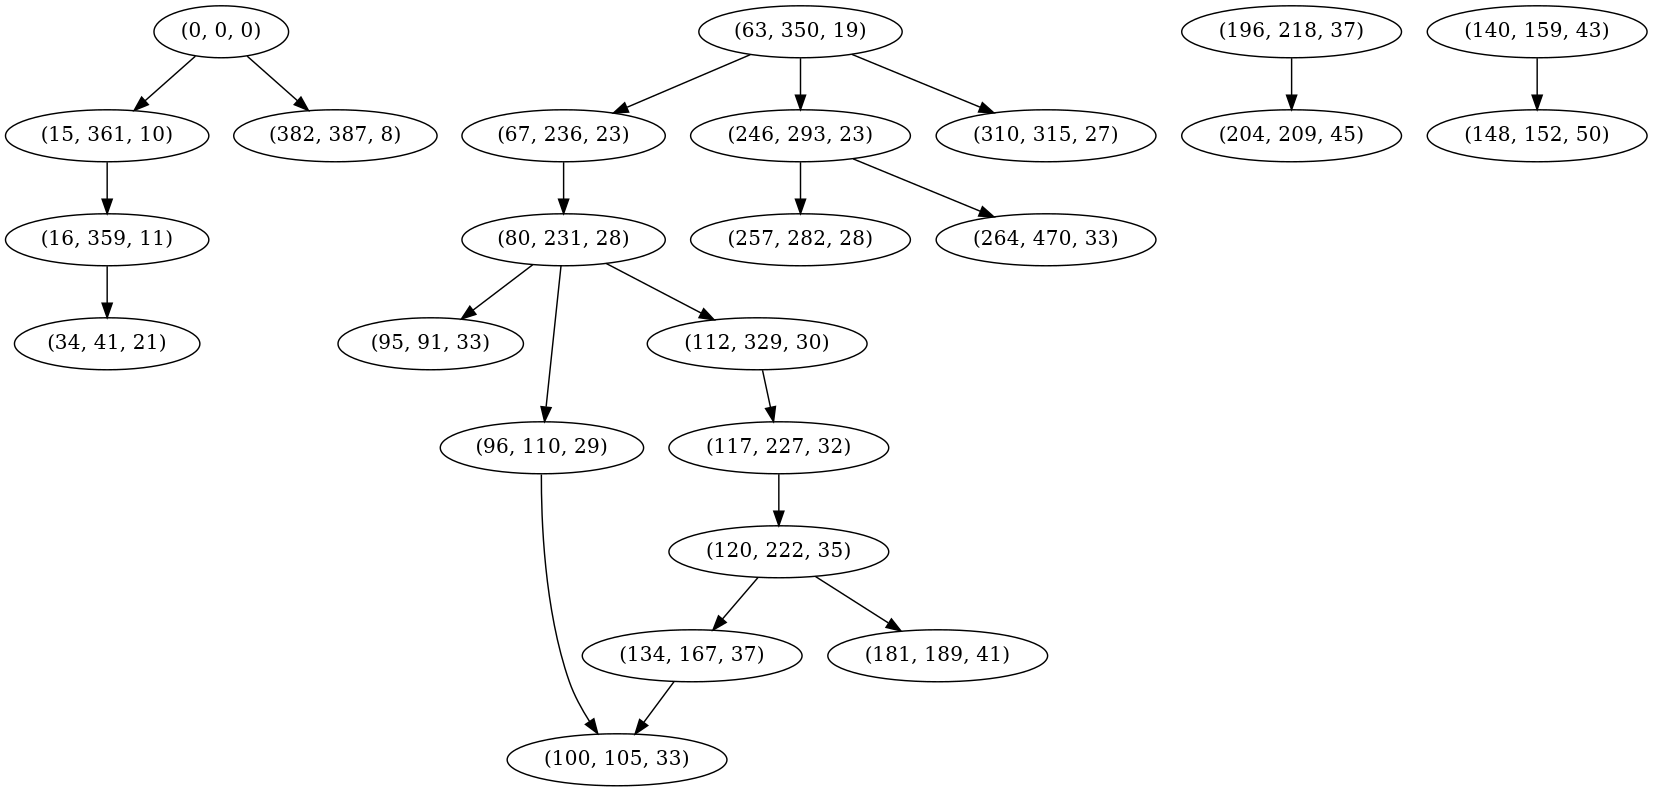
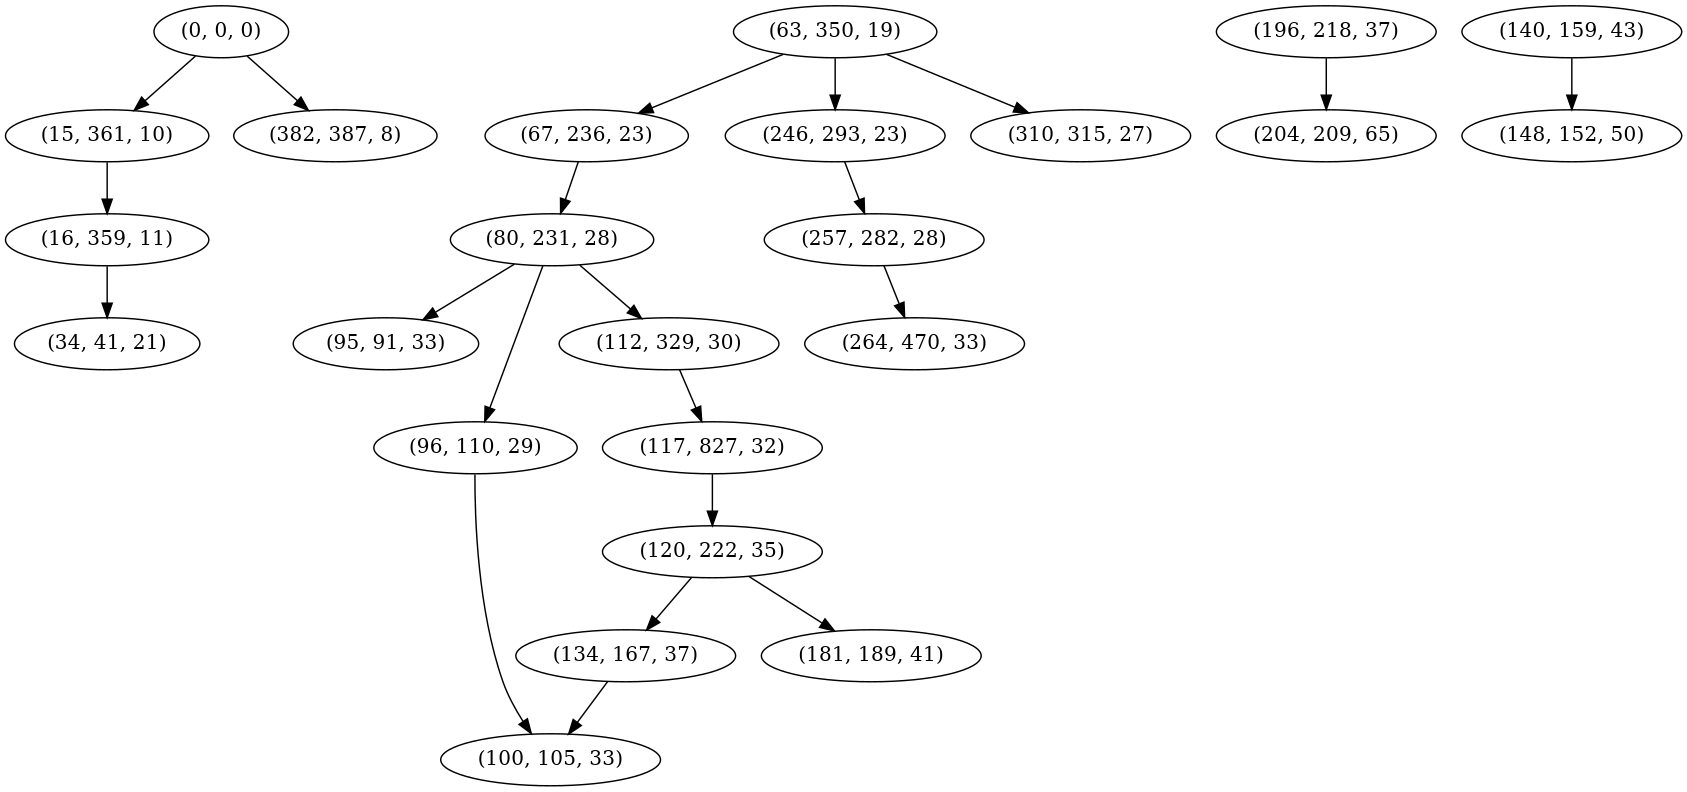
(1292, 136) -> (1326, 136)
(917, 185) -> (892, 285)
(779, 448) -> (712, 448)
